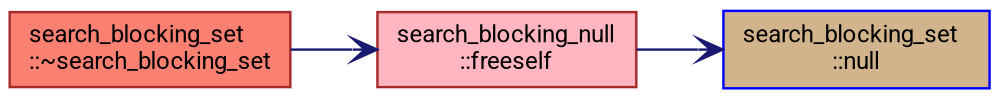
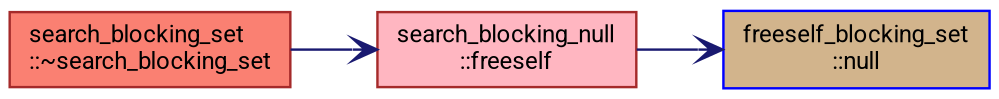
(856, 50) -> (856, 50)
